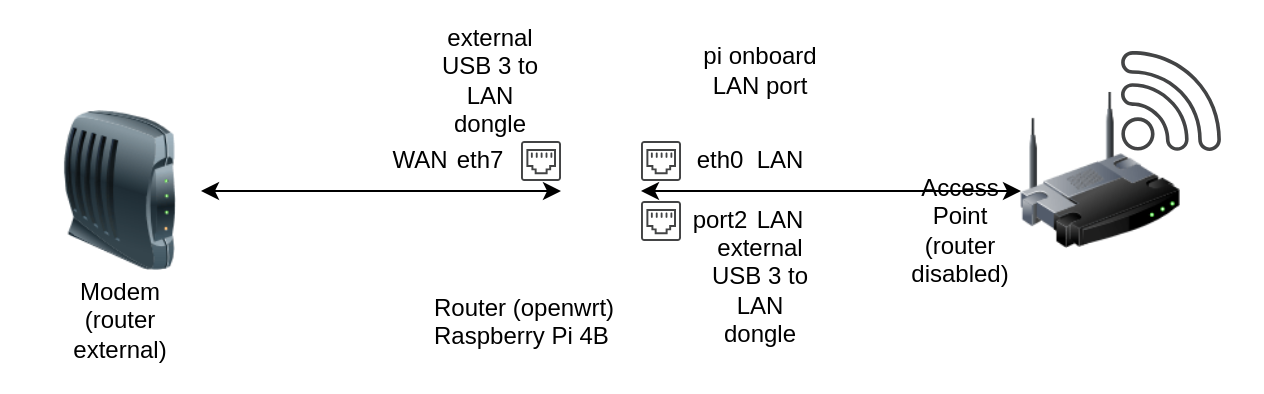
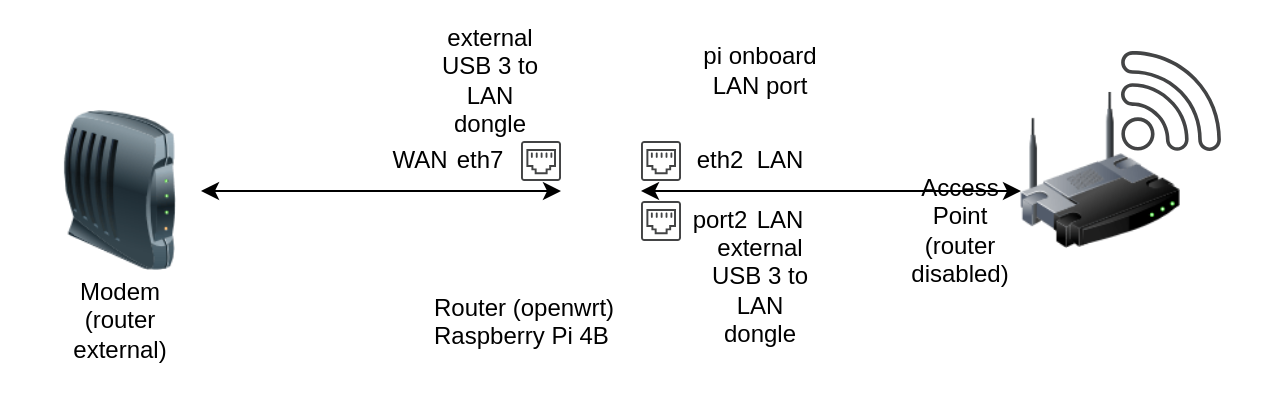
(721, 161) -> (721, 161)
